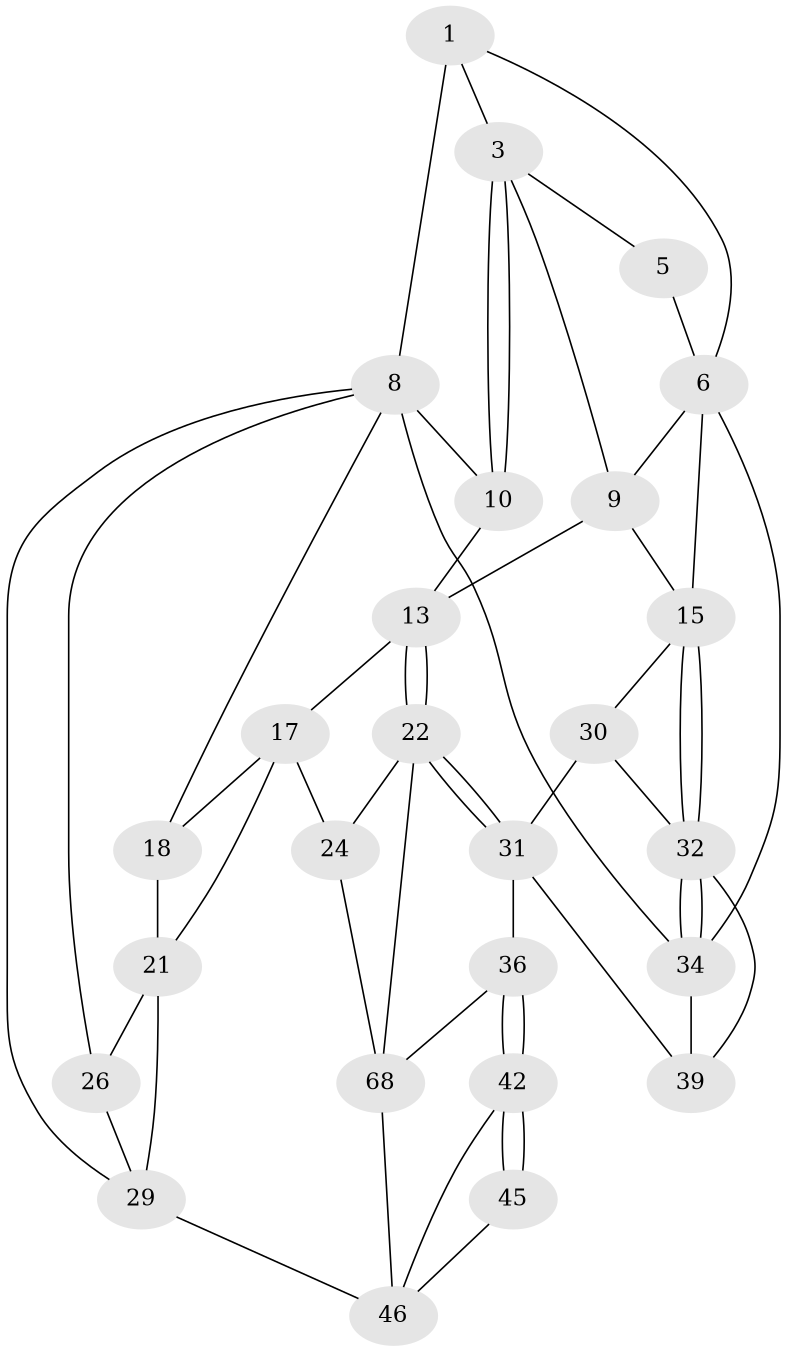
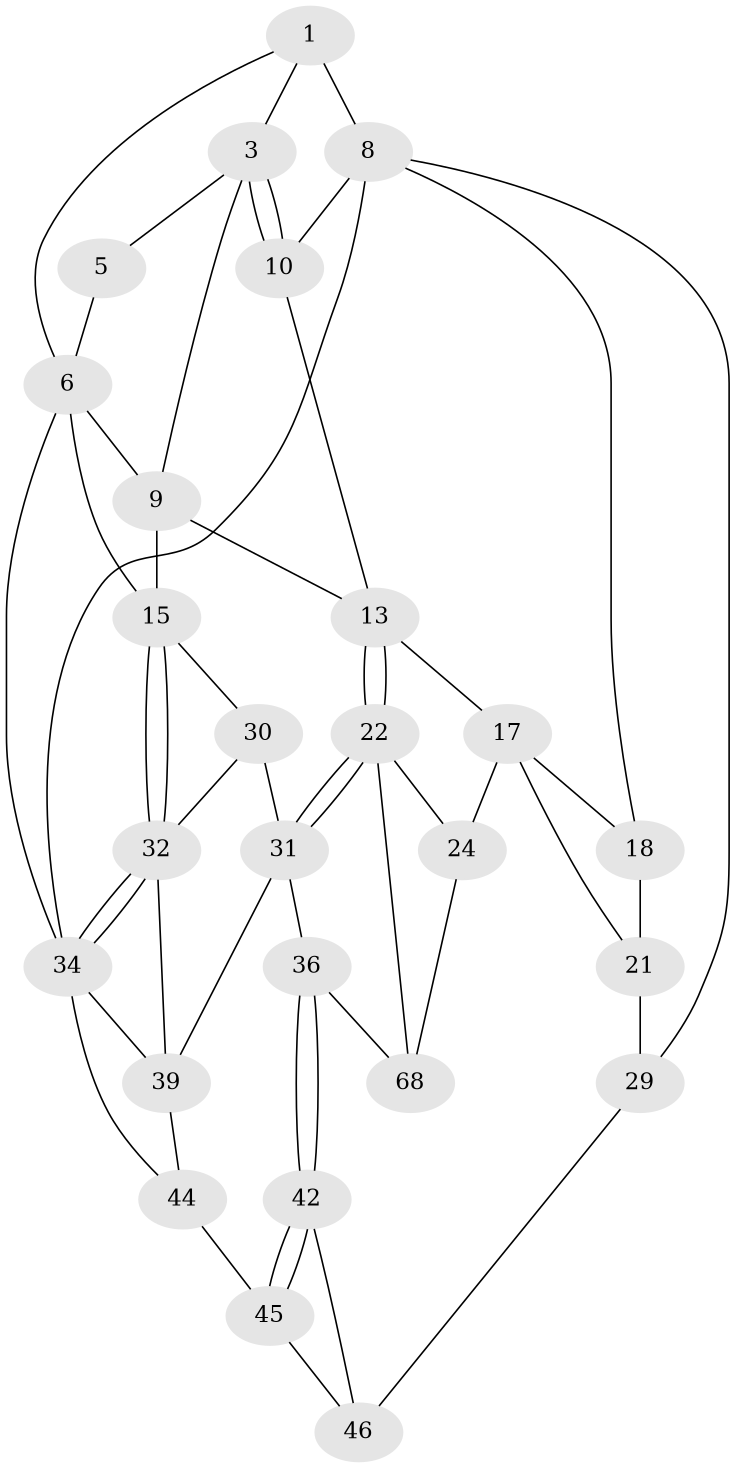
(96, 1083) -> none
none -> (183, 1200)
(387, 1200) -> none
